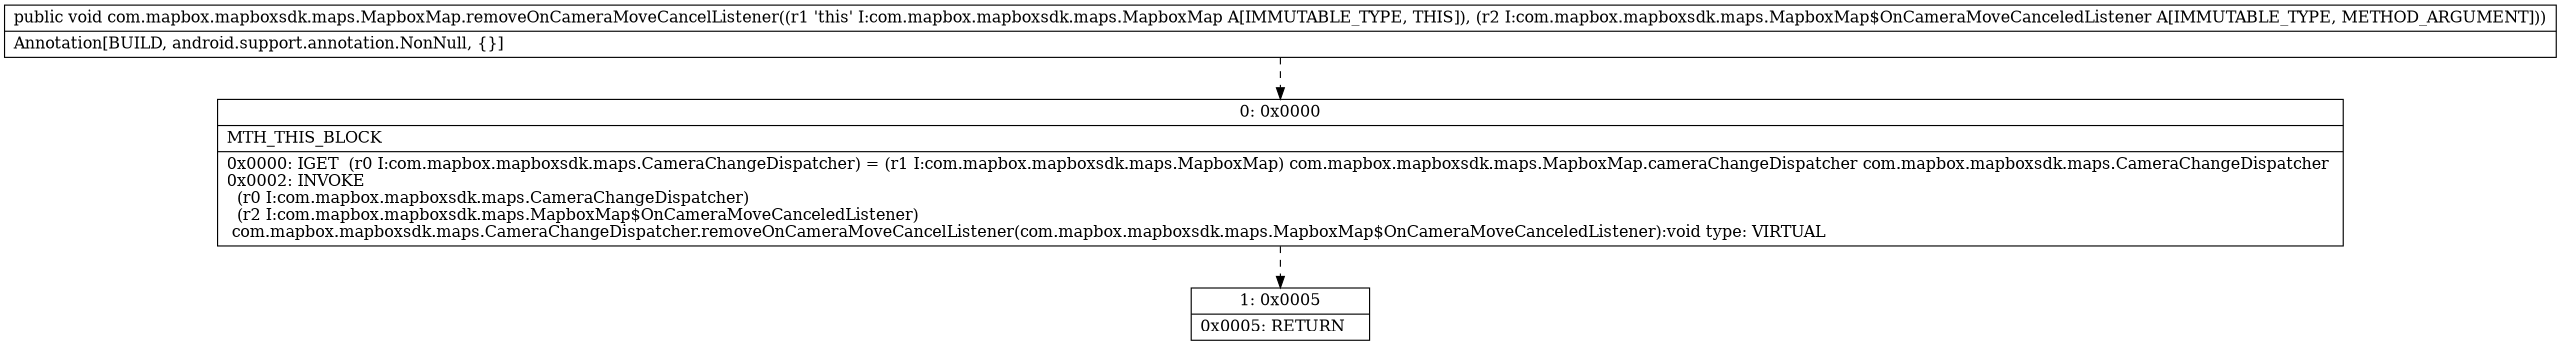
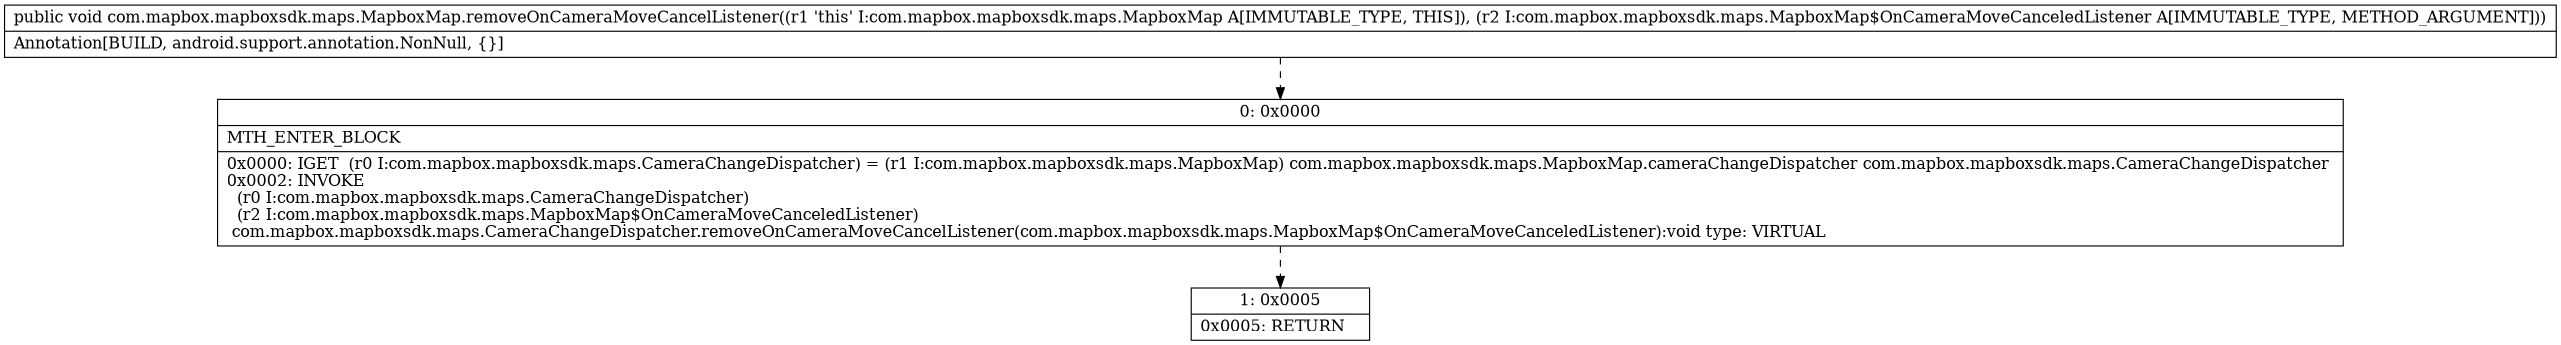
(304, 138) -> (314, 138)
